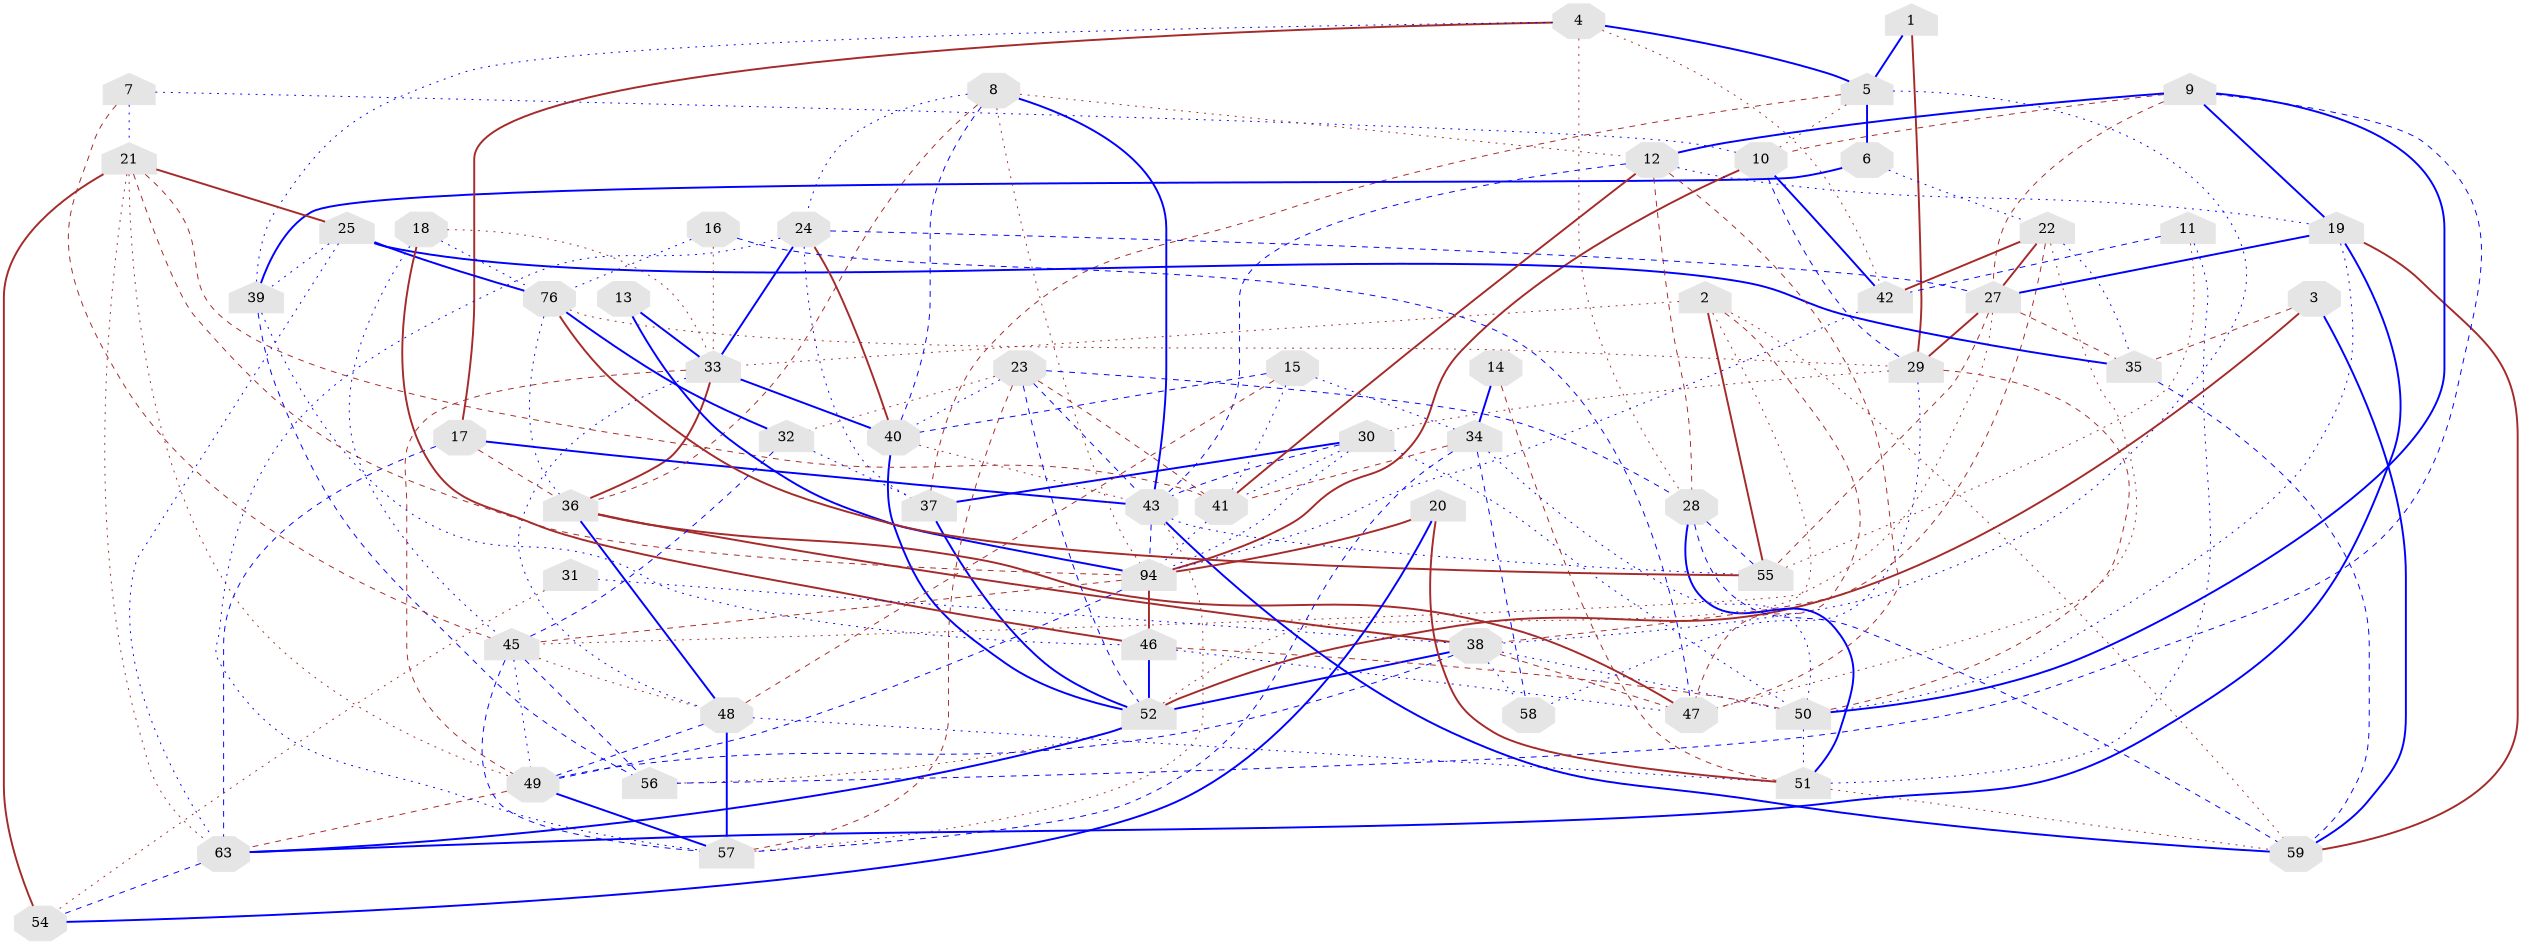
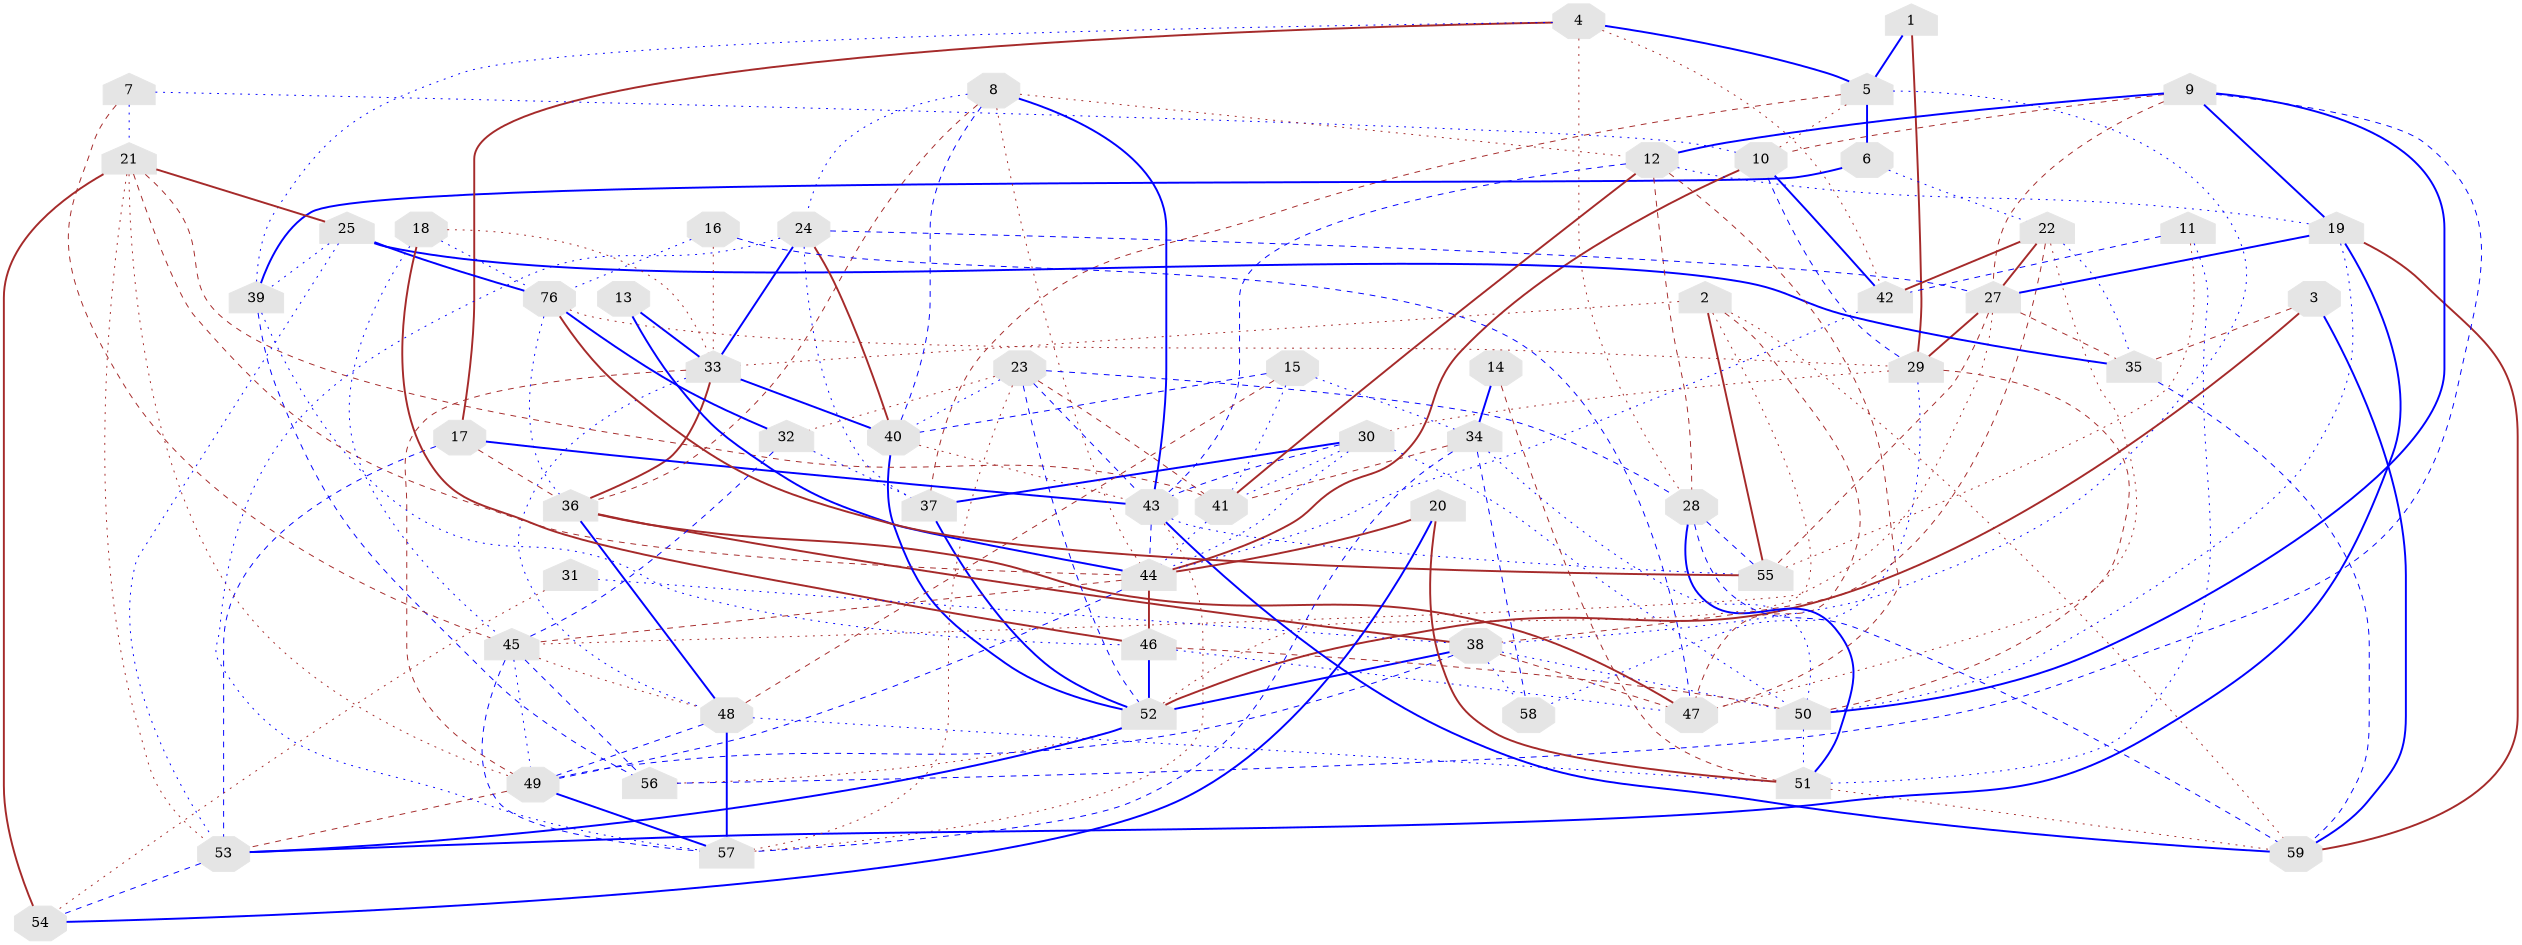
(1149, 576) -> (1149, 576)
(948, 673) -> (948, 673)
(224, 854) -> (224, 854)
